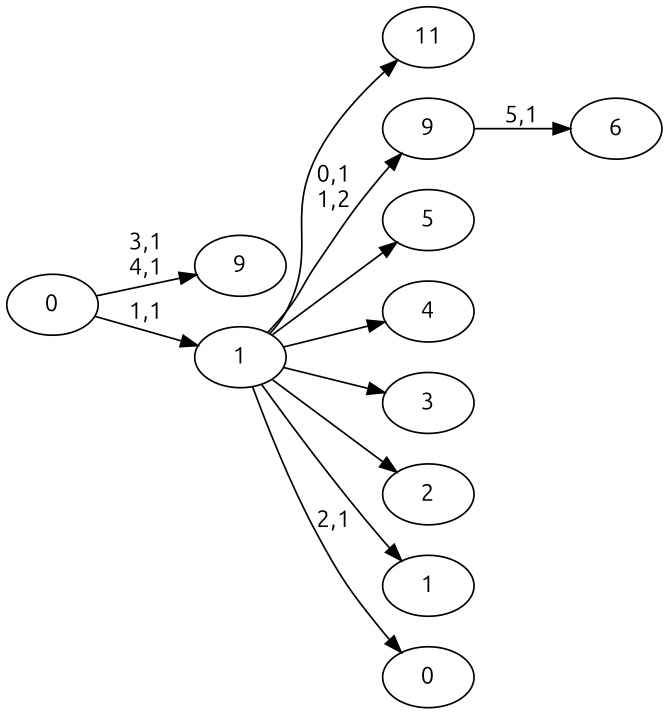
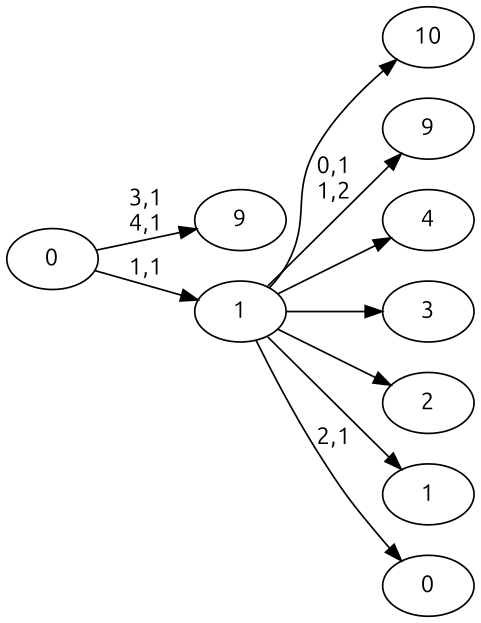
(428, 37) -> (428, 37)
(616, 129) -> none
(428, 220) -> none
